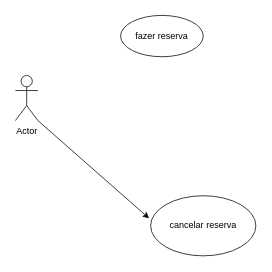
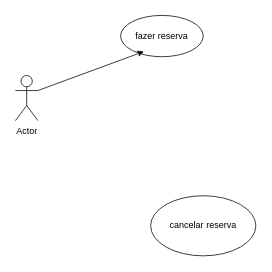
none -> (88, 72)
(92, 168) -> none
